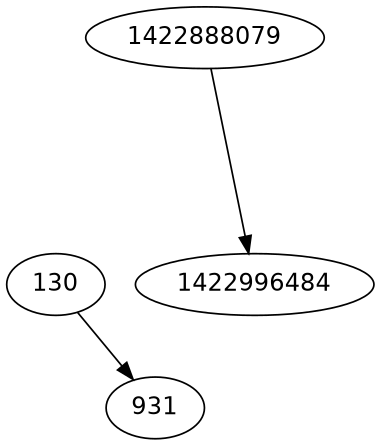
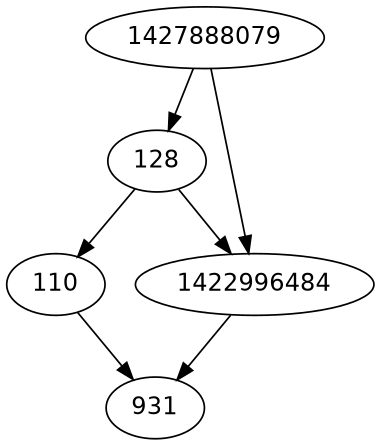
(205, 38) -> (205, 38)
none -> (157, 161)
(56, 285) -> (56, 285)
none -> (209, 341)
